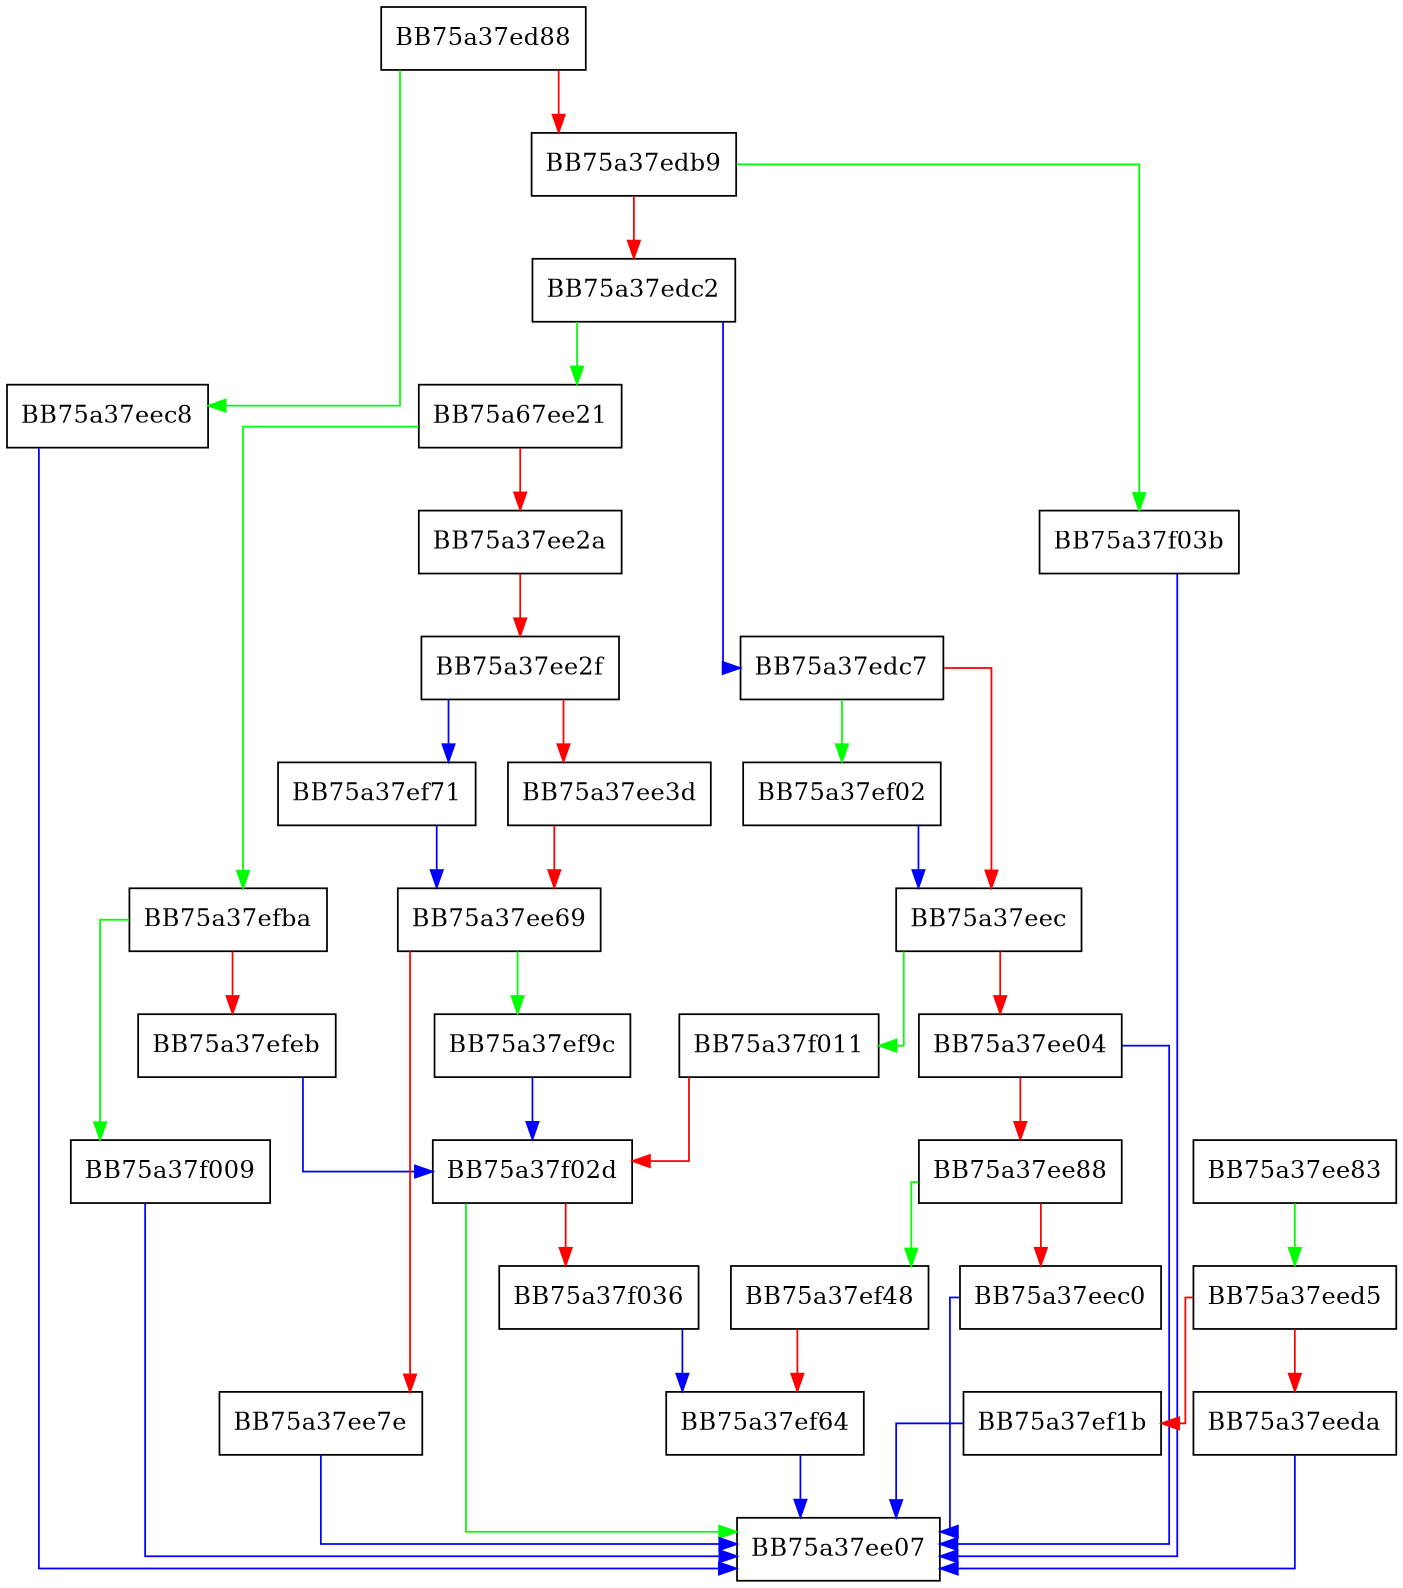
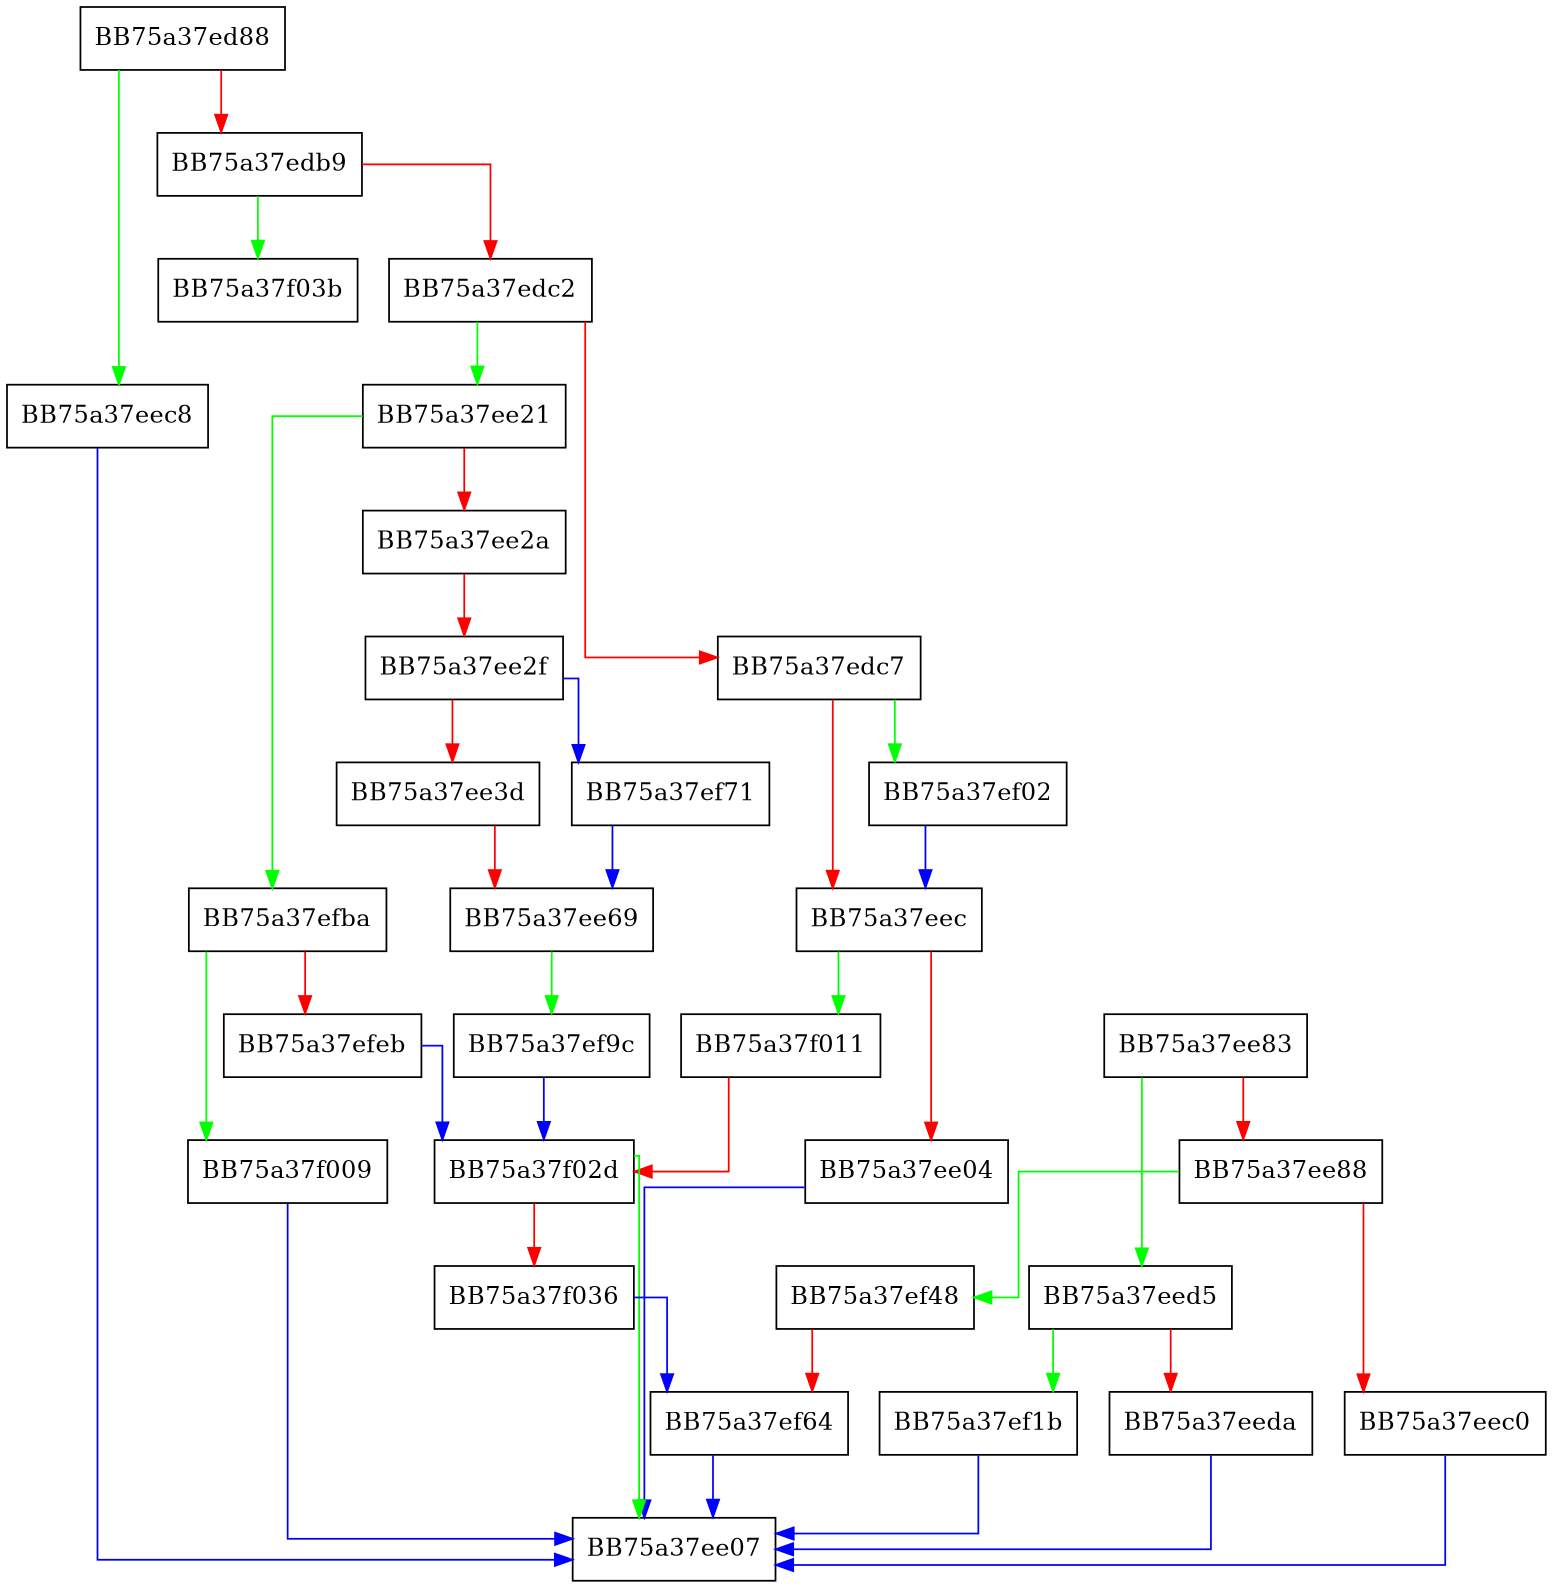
(520, 416) -> (464, 416)
(723, 496) -> (585, 547)
(1177, 1025) -> none
(1020, 1100) -> (1243, 1100)
(1185, 1360) -> (1053, 1351)
(321, 1423) -> none
